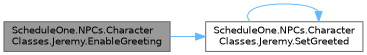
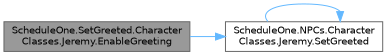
(87, 37) -> (97, 37)
